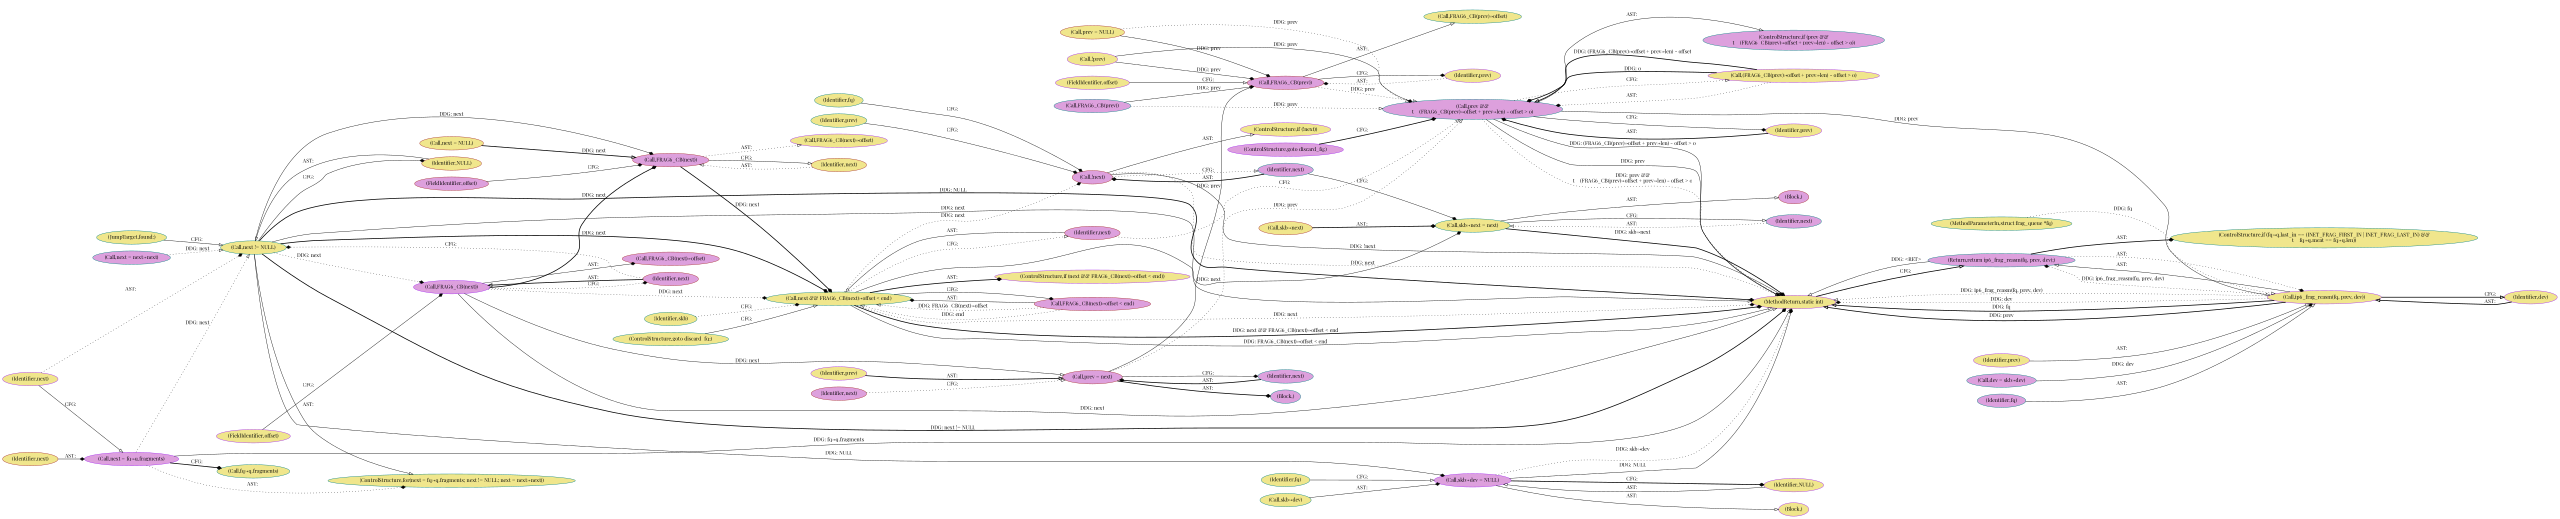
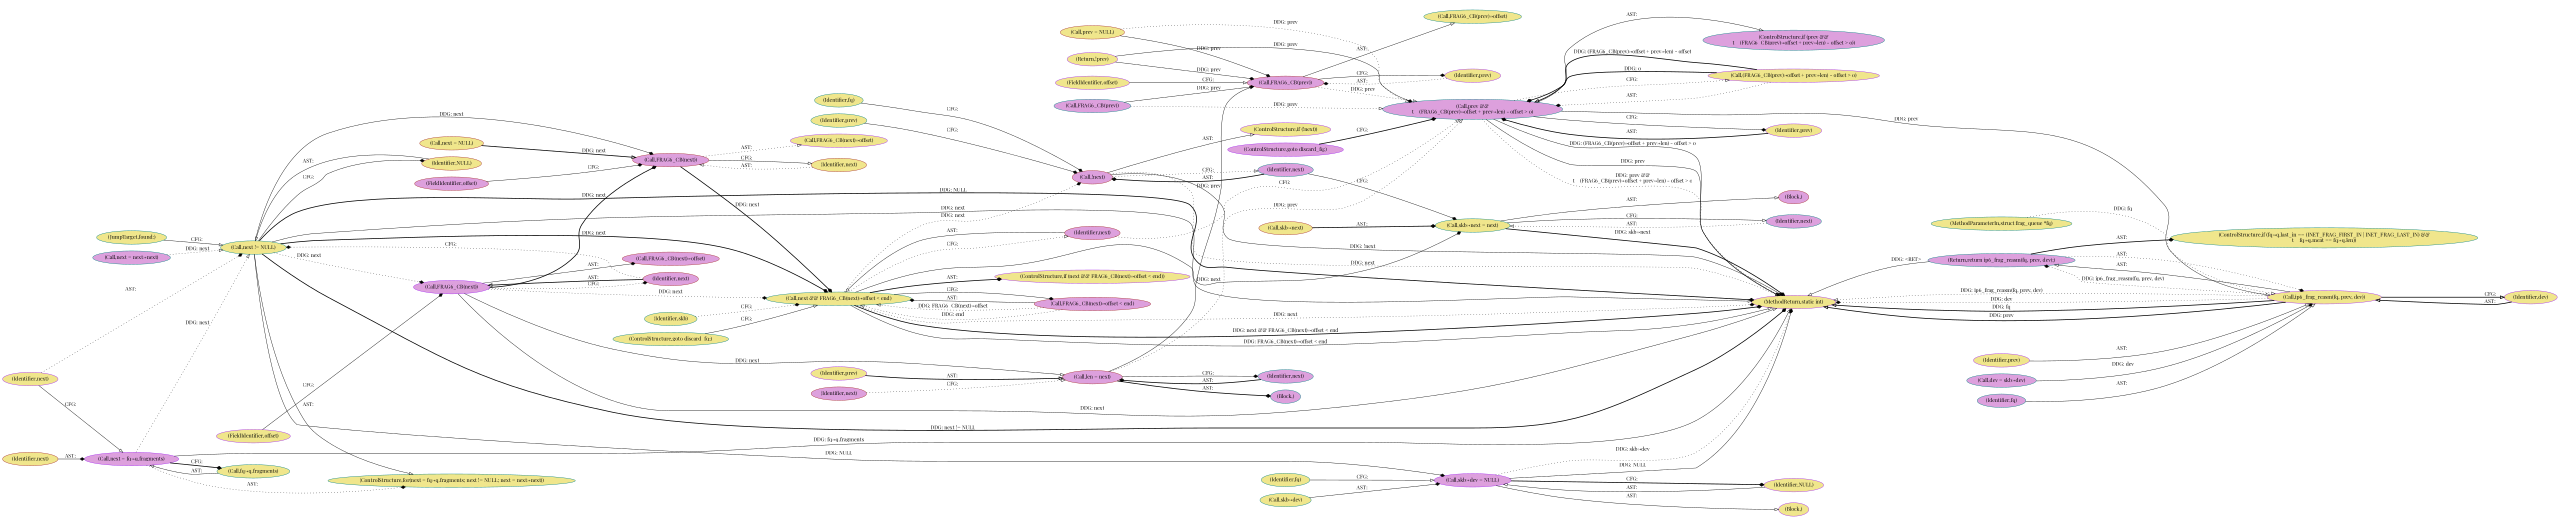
(1092, 59) -> (1092, 59)
(1888, 280) -> none
(1092, 377) -> (1092, 377)
none -> (186, 474)
